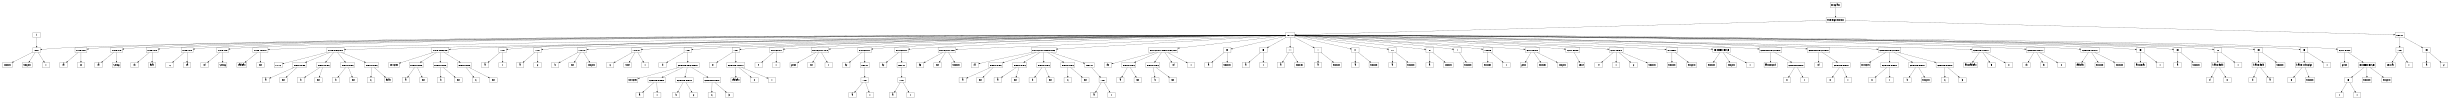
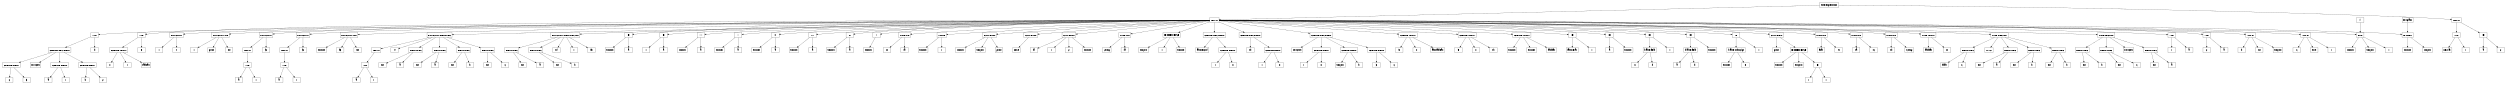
(1836, 12) -> (2408, 27)
